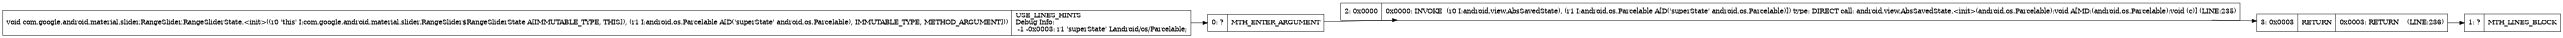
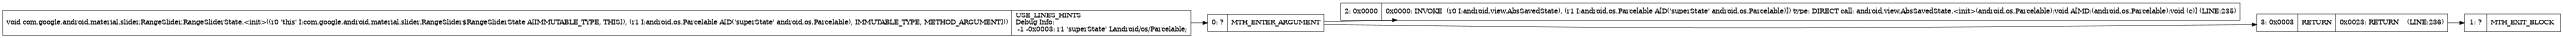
(2232, 20) -> (1788, 28)
(2392, 23) -> (2392, 23)
(2522, 23) -> (2522, 23)
